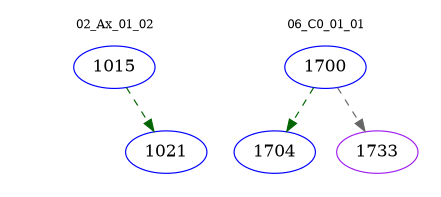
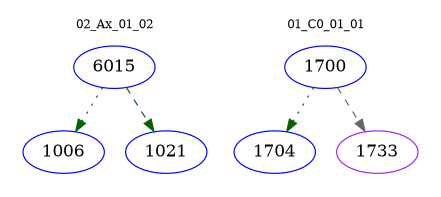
(326, 25) -> (326, 25)
(114, 67) -> (114, 67)
(303, 104) -> (303, 104)
none -> (64, 152)
